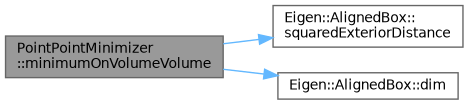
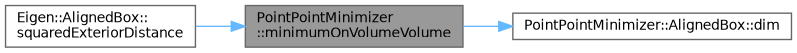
(241, 42) -> (213, 26)
(368, 86) -> (652, 26)
